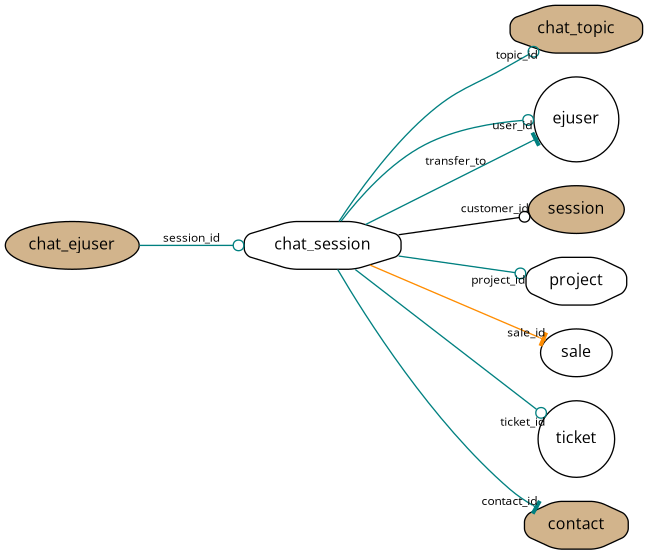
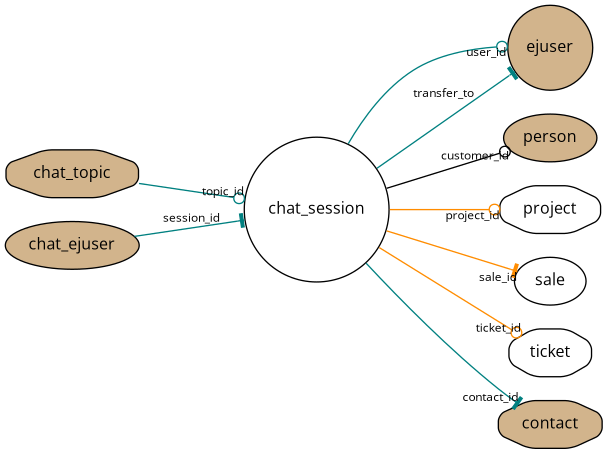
(576, 119) -> (550, 48)
(420, 122) -> (186, 190)
(576, 210) -> (550, 138)
(186, 245) -> (186, 229)
(323, 245) -> (317, 210)
(457, 264) -> (439, 210)
(446, 339) -> (446, 289)
(576, 439) -> (550, 353)
